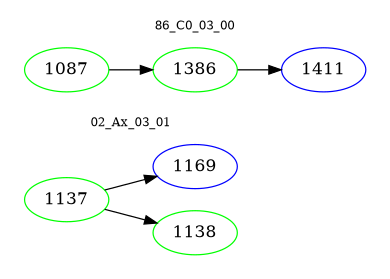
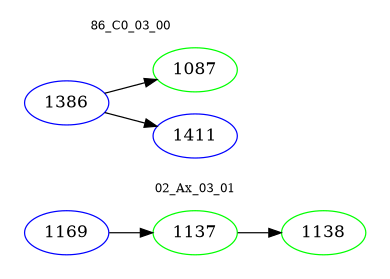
(125, 70) -> (125, 88)
(195, 70) -> (67, 103)
(125, 185) -> (125, 233)
